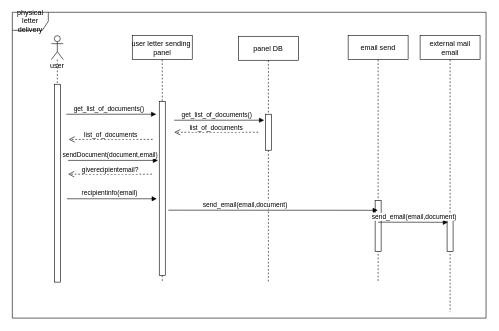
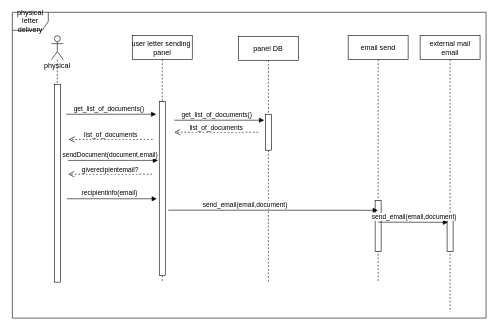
(57, 70) -> (57, 74)
